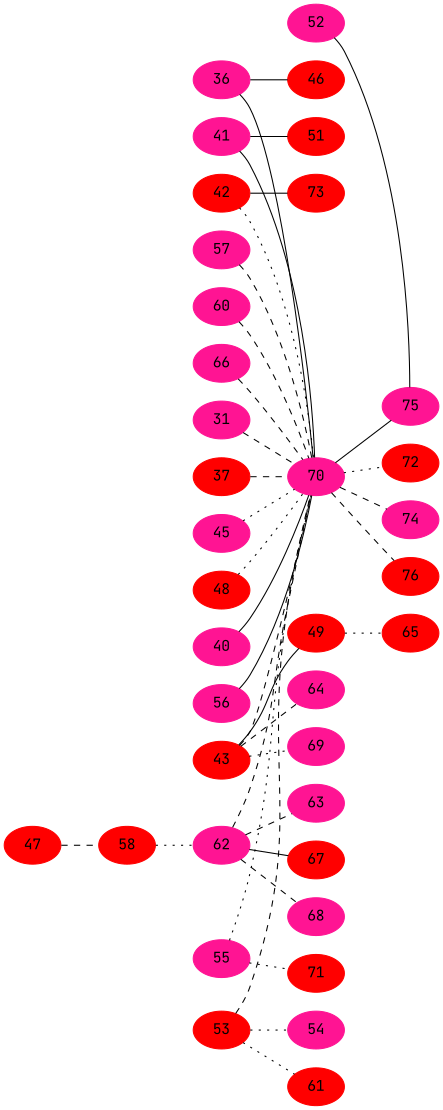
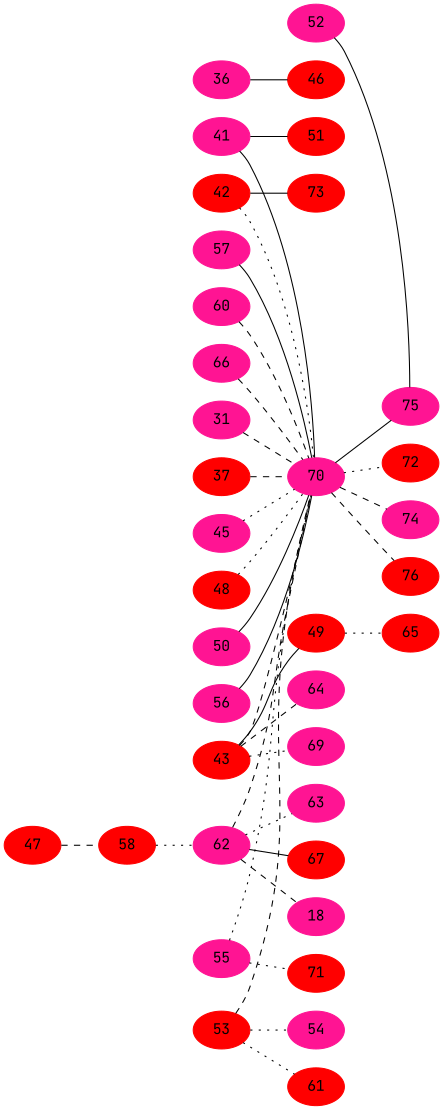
(280, 217) -> none
(285, 357) -> (285, 357)
(222, 647) -> (222, 647)
(269, 824) -> (269, 824)
(316, 917) -> (316, 917)
